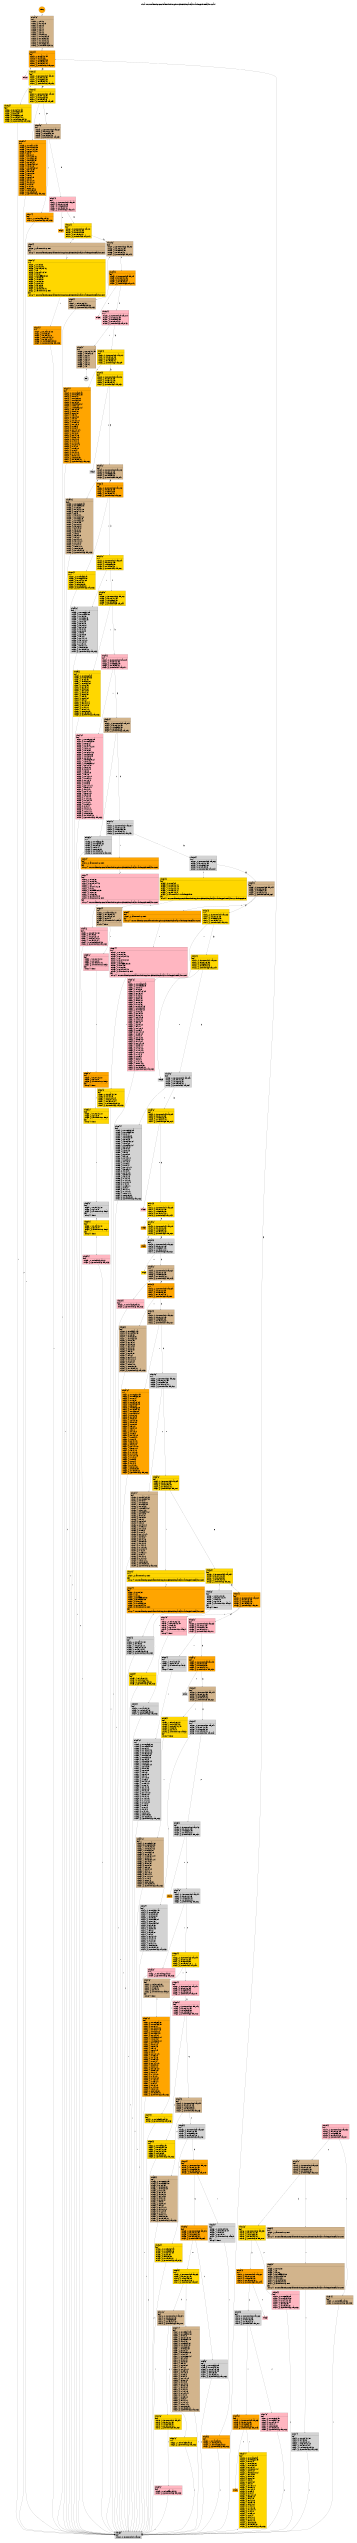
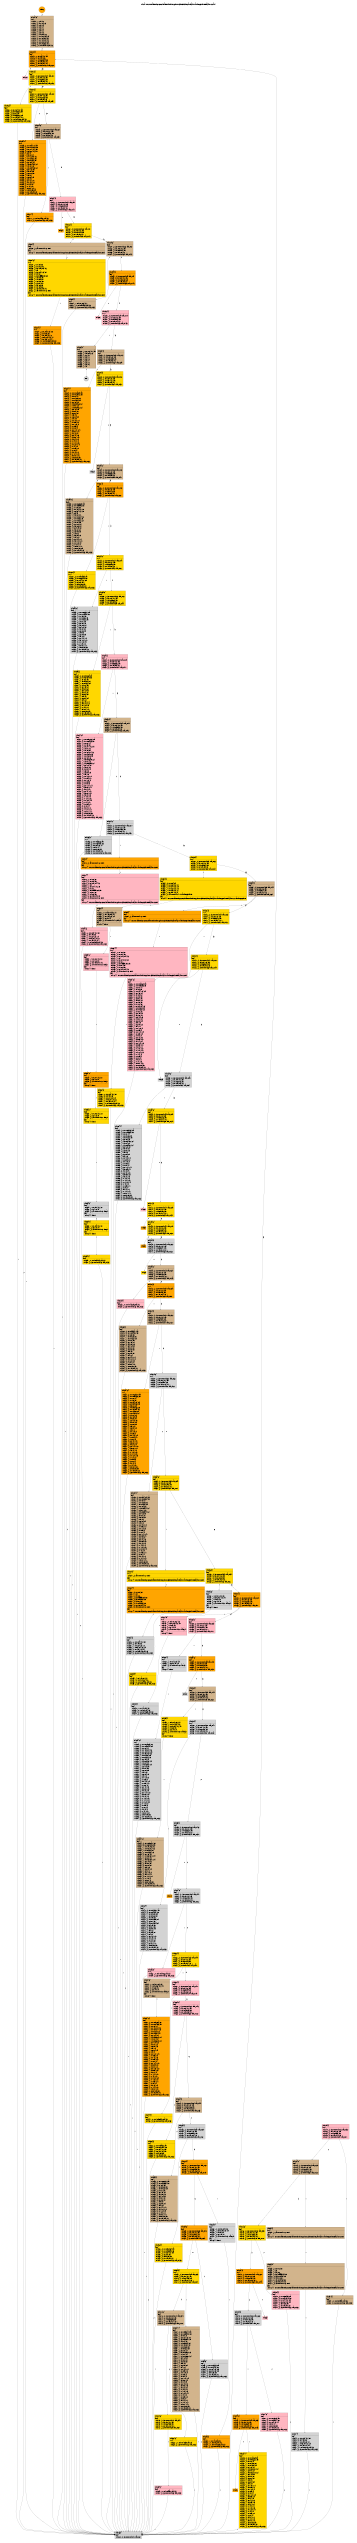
(111, 357) -> (111, 357)
(203, 863) -> (203, 863)
(96, 1260) -> (96, 1260)
